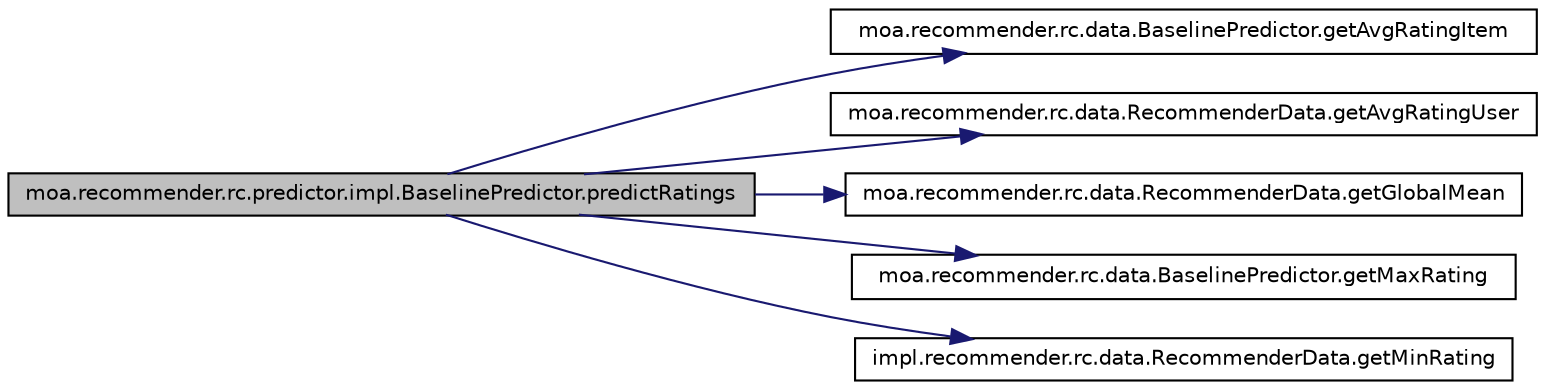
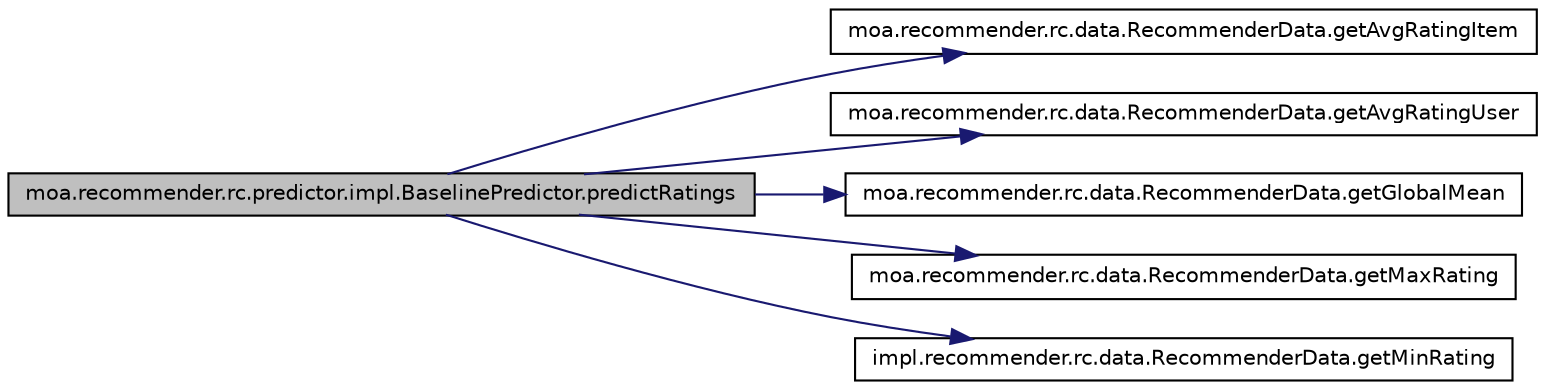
(1184, 32) -> (1184, 32)
(1184, 277) -> (1184, 277)
